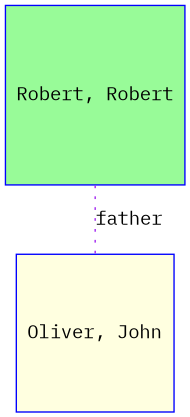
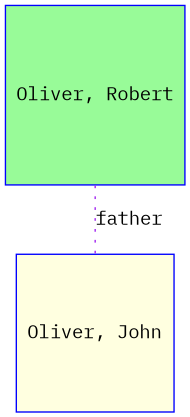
(95, 95) -> (95, 95)
